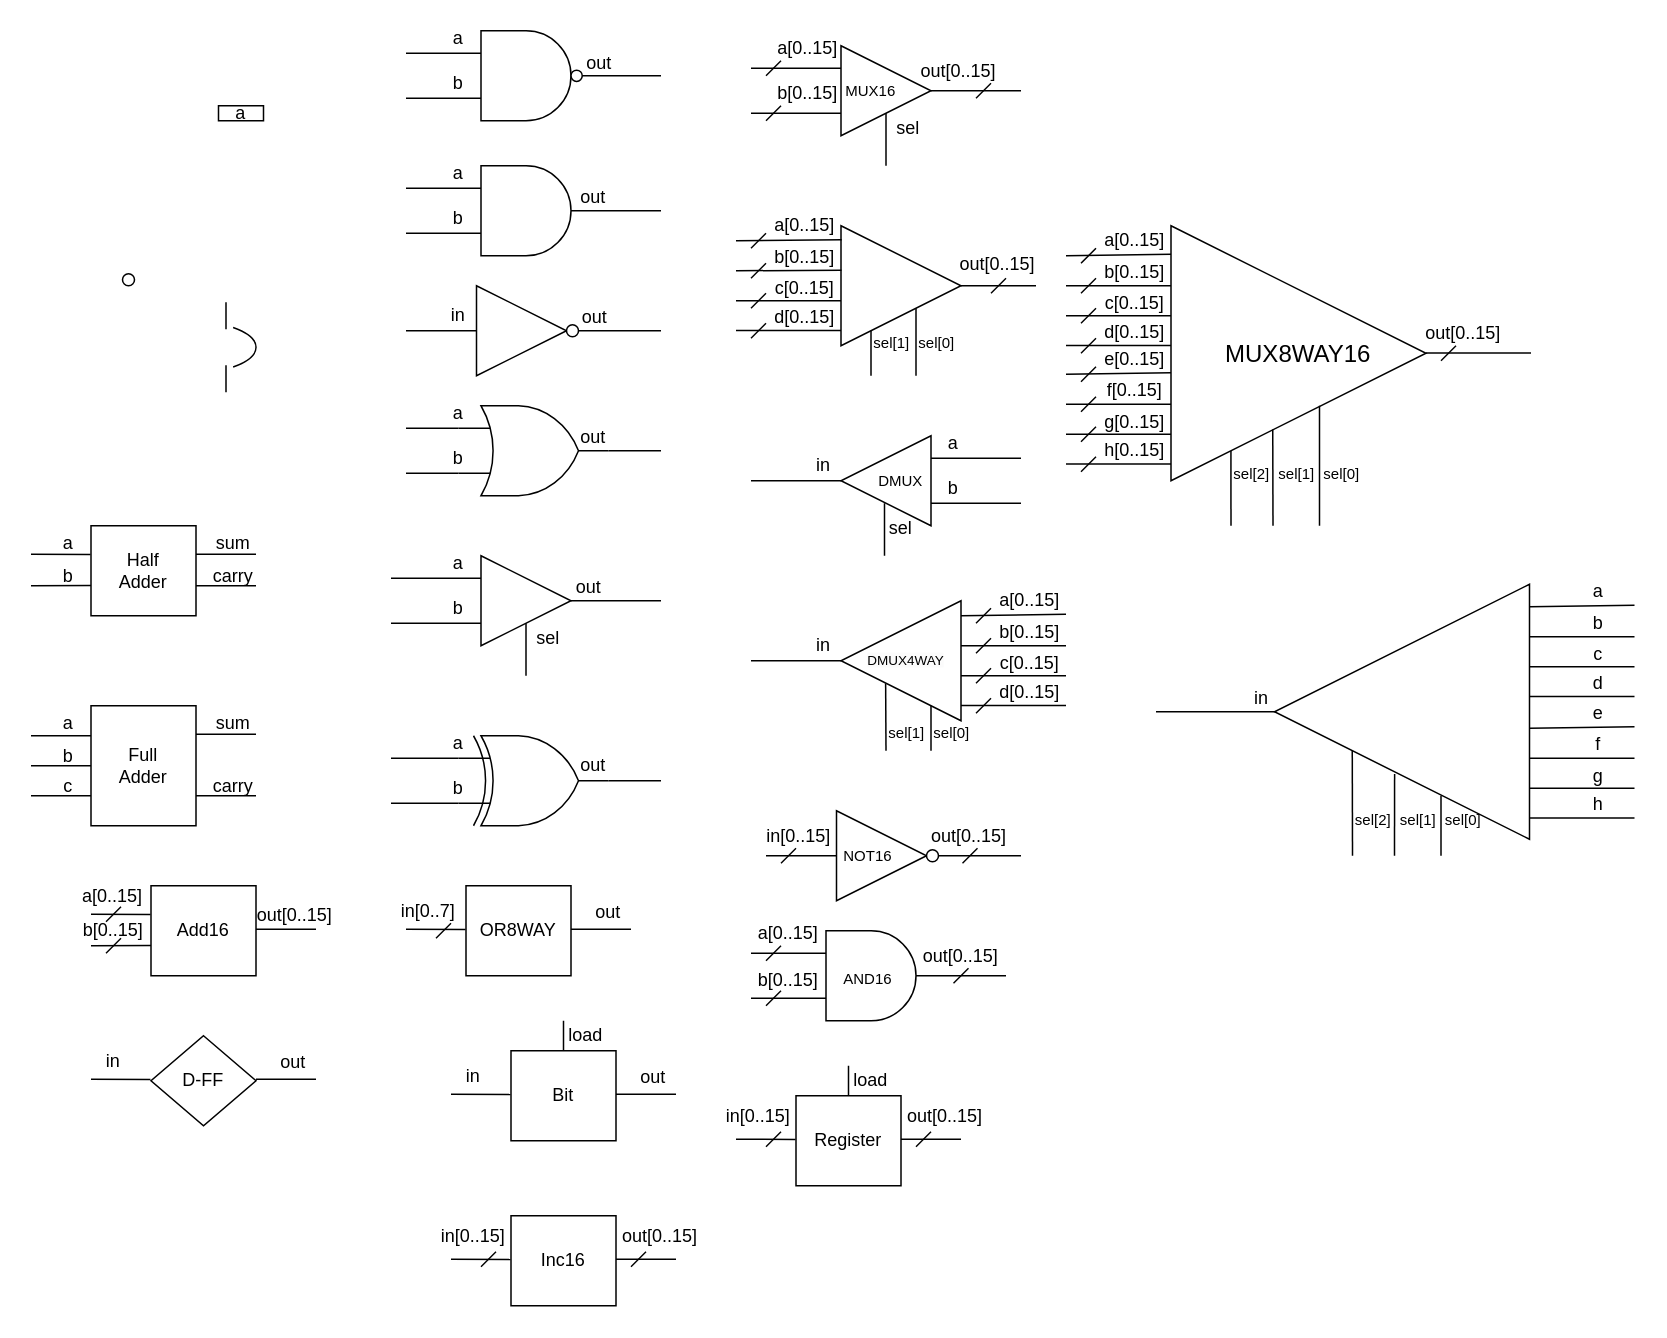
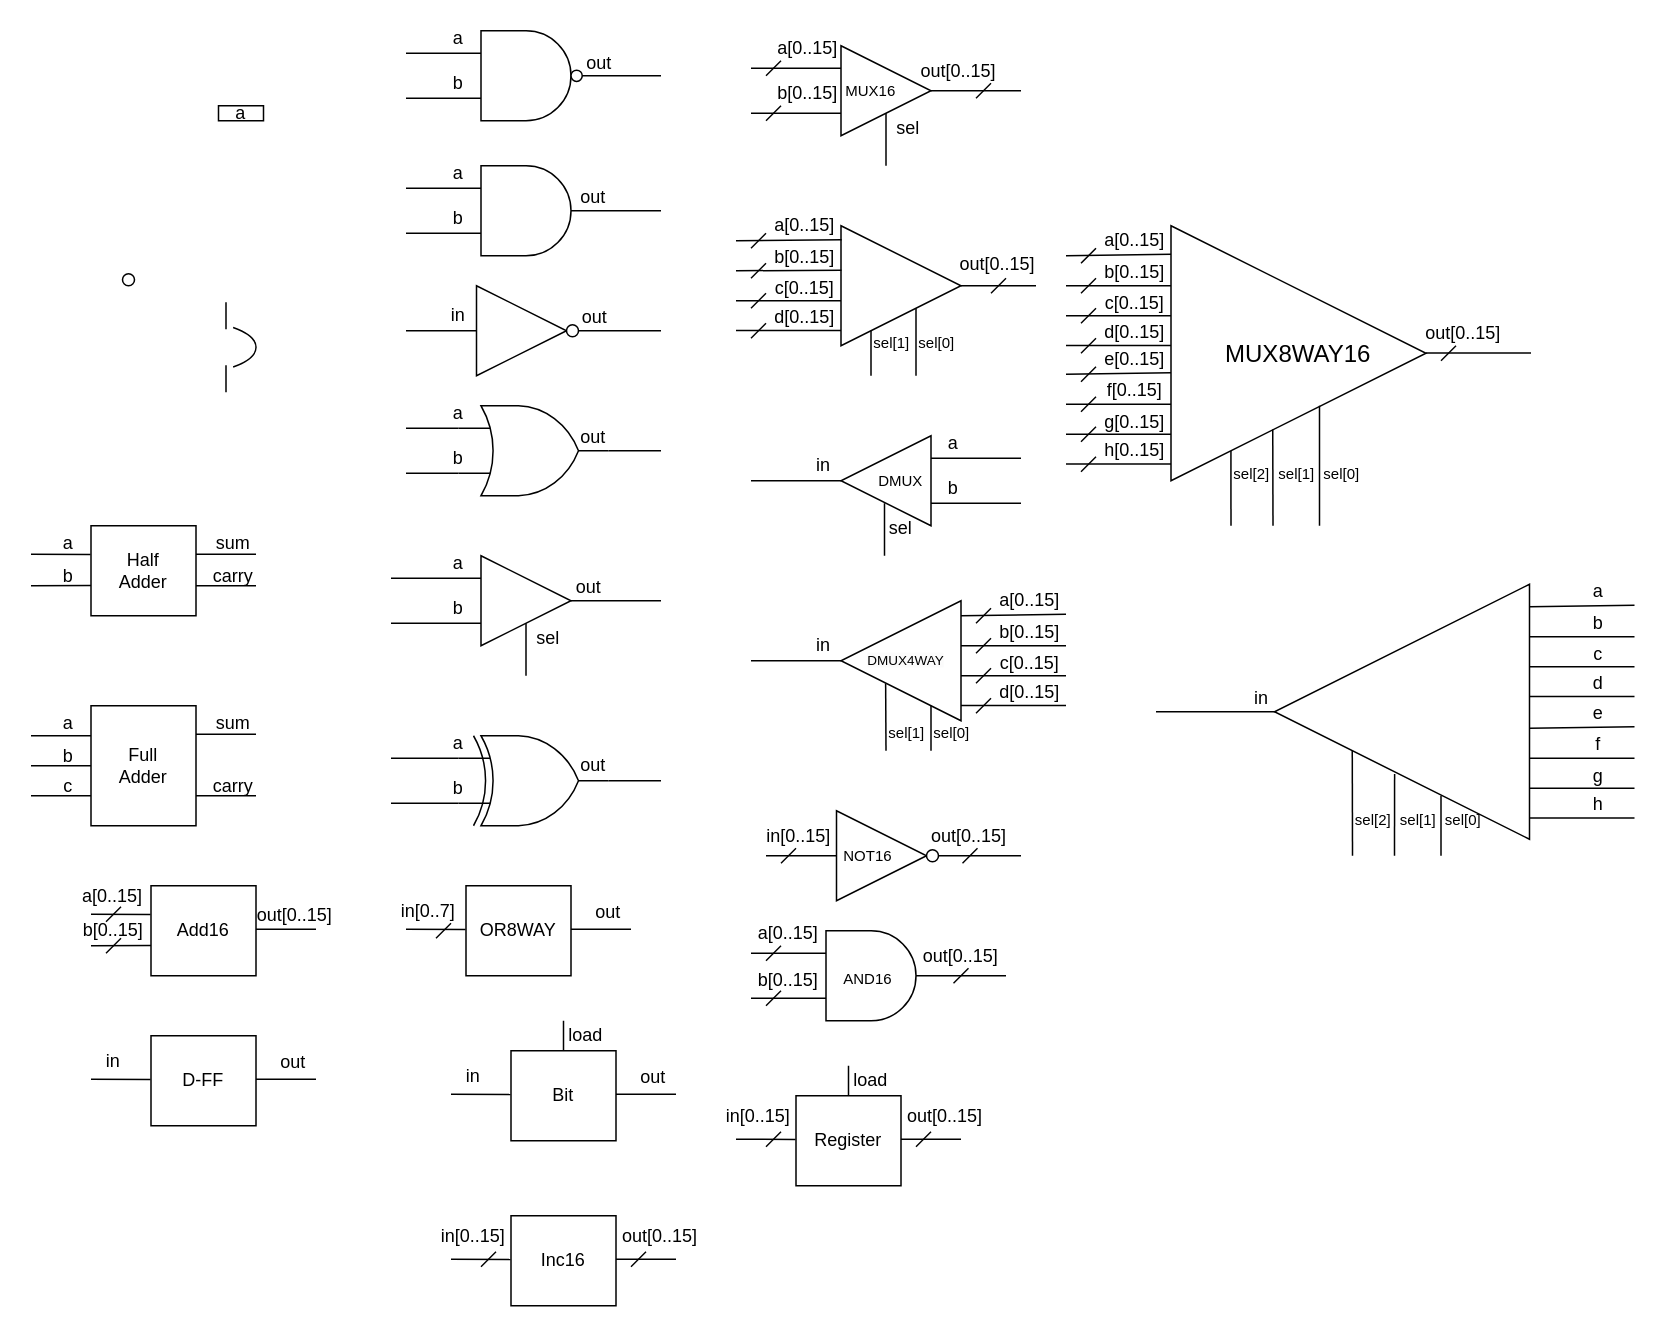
(203, 1081) -> (203, 1081)
